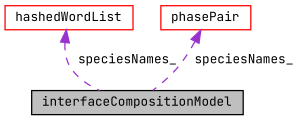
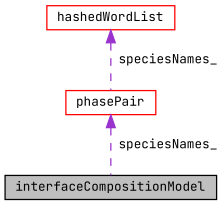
(74, 72) -> (111, 67)
